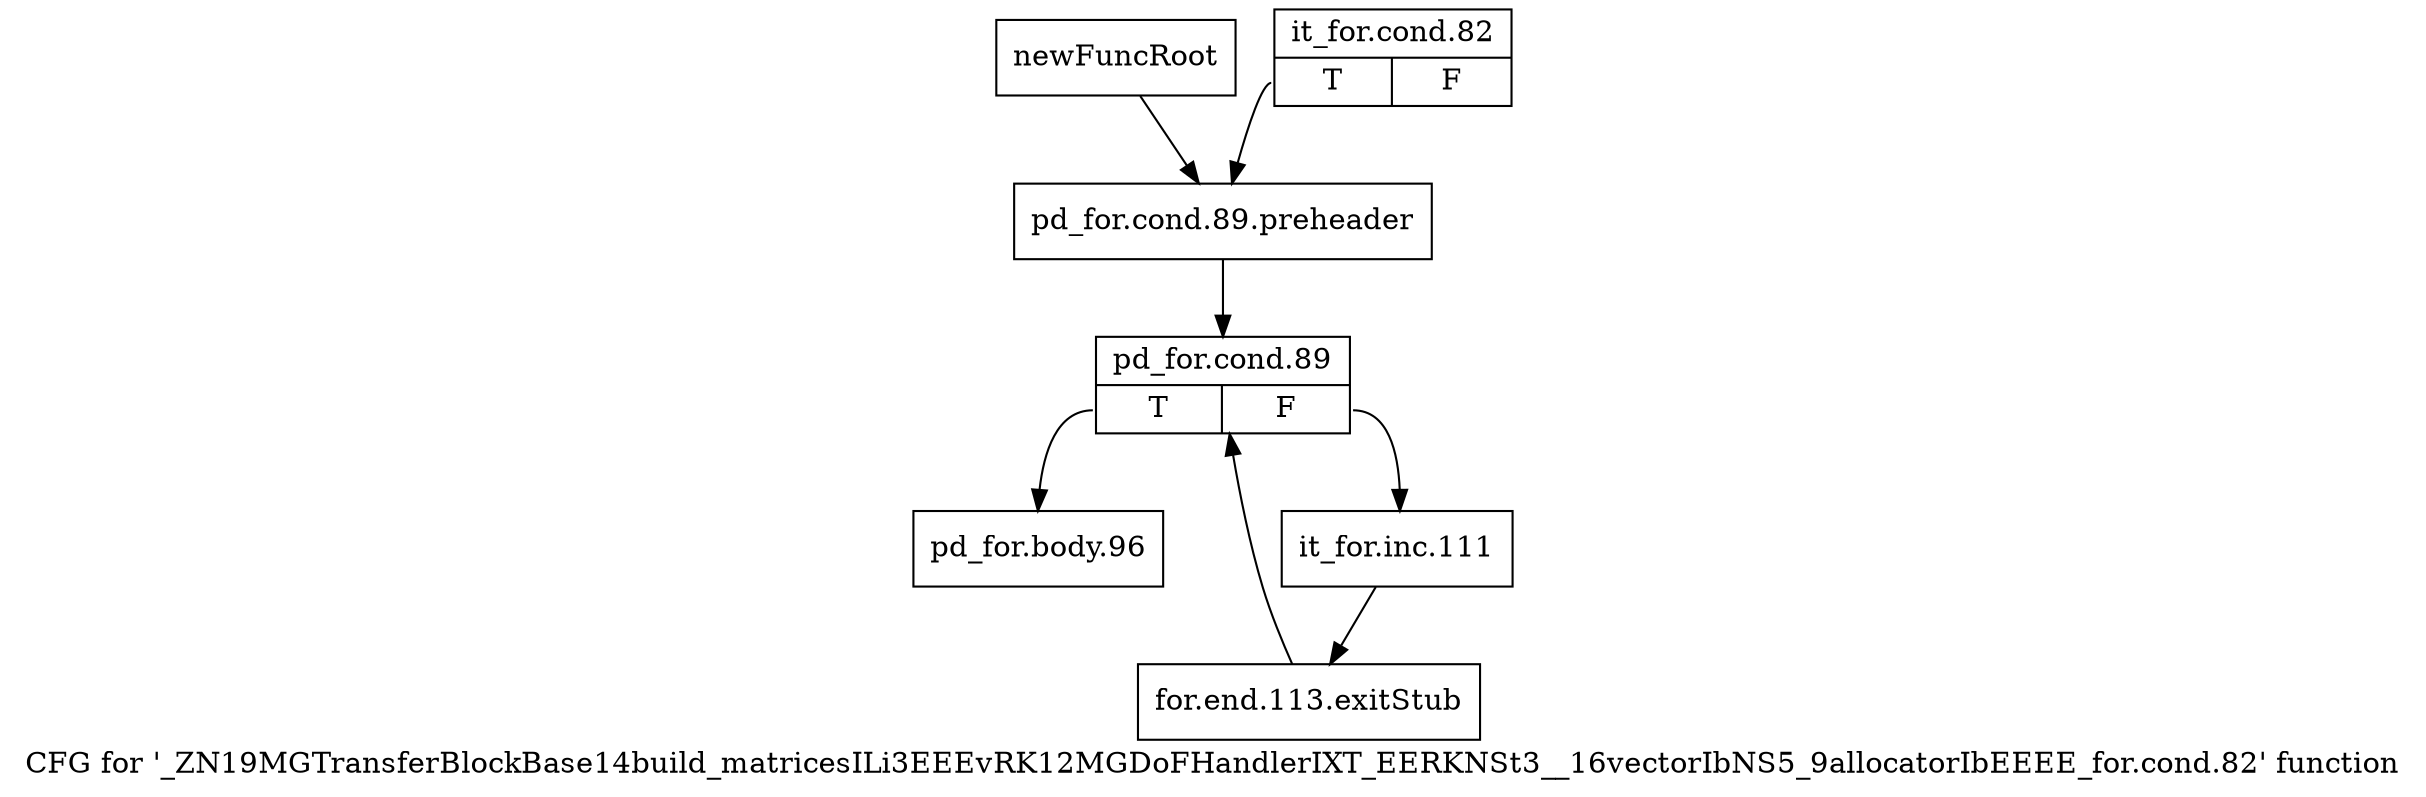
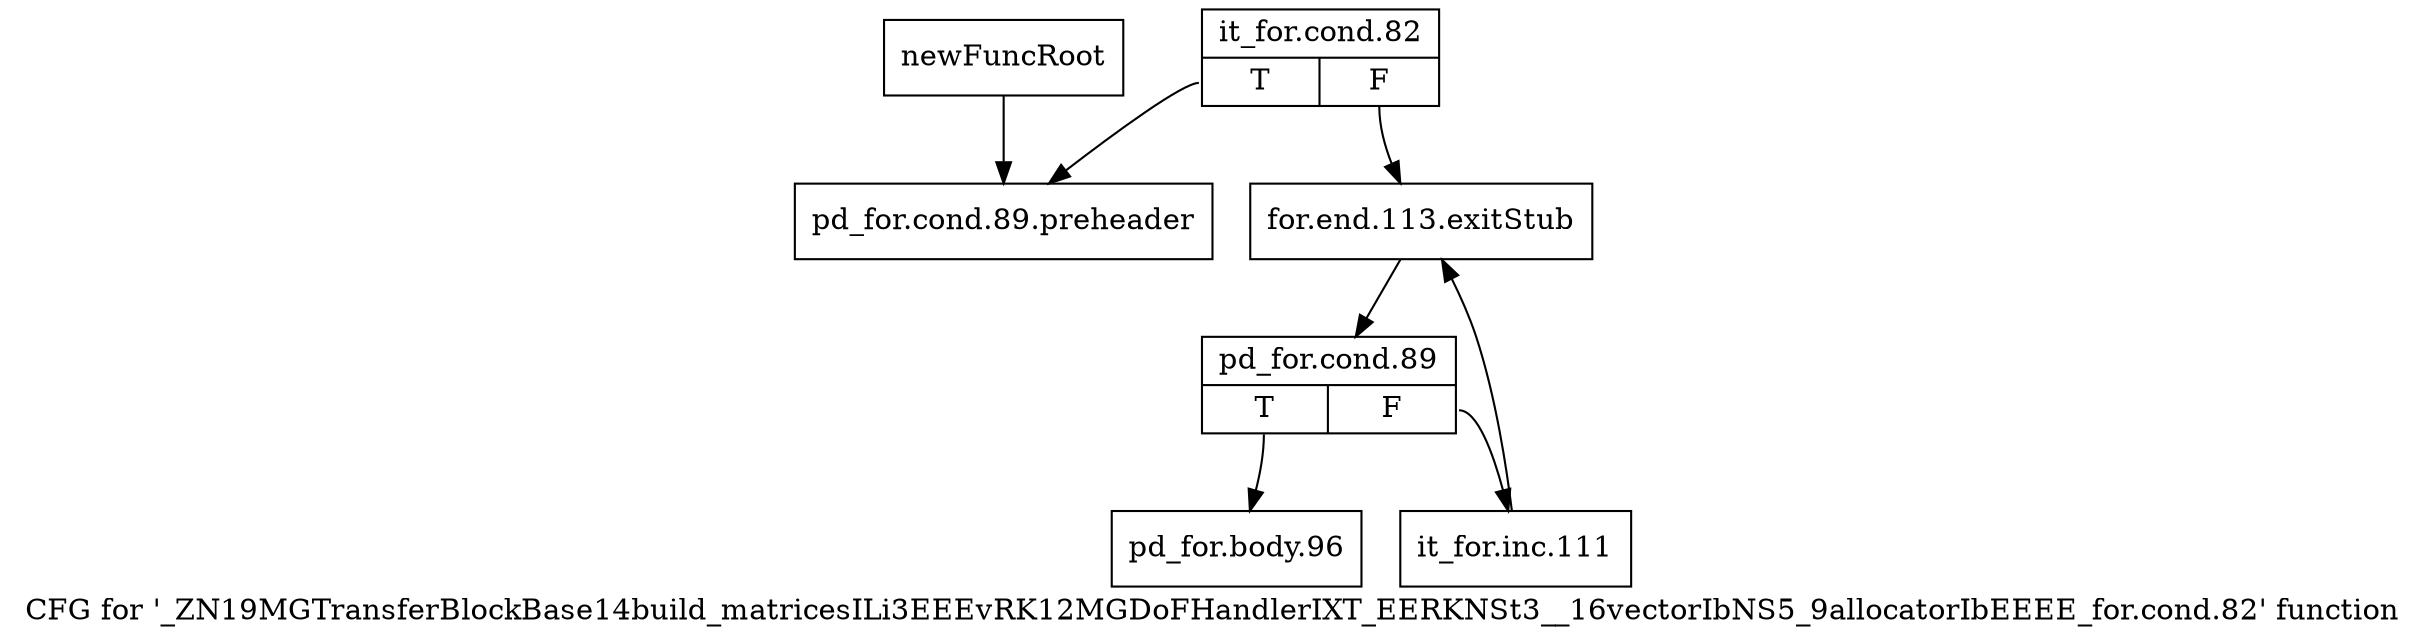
none -> (1383, 136)
(1223, 288) -> none
